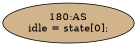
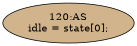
(69, 23) -> (69, 23)
